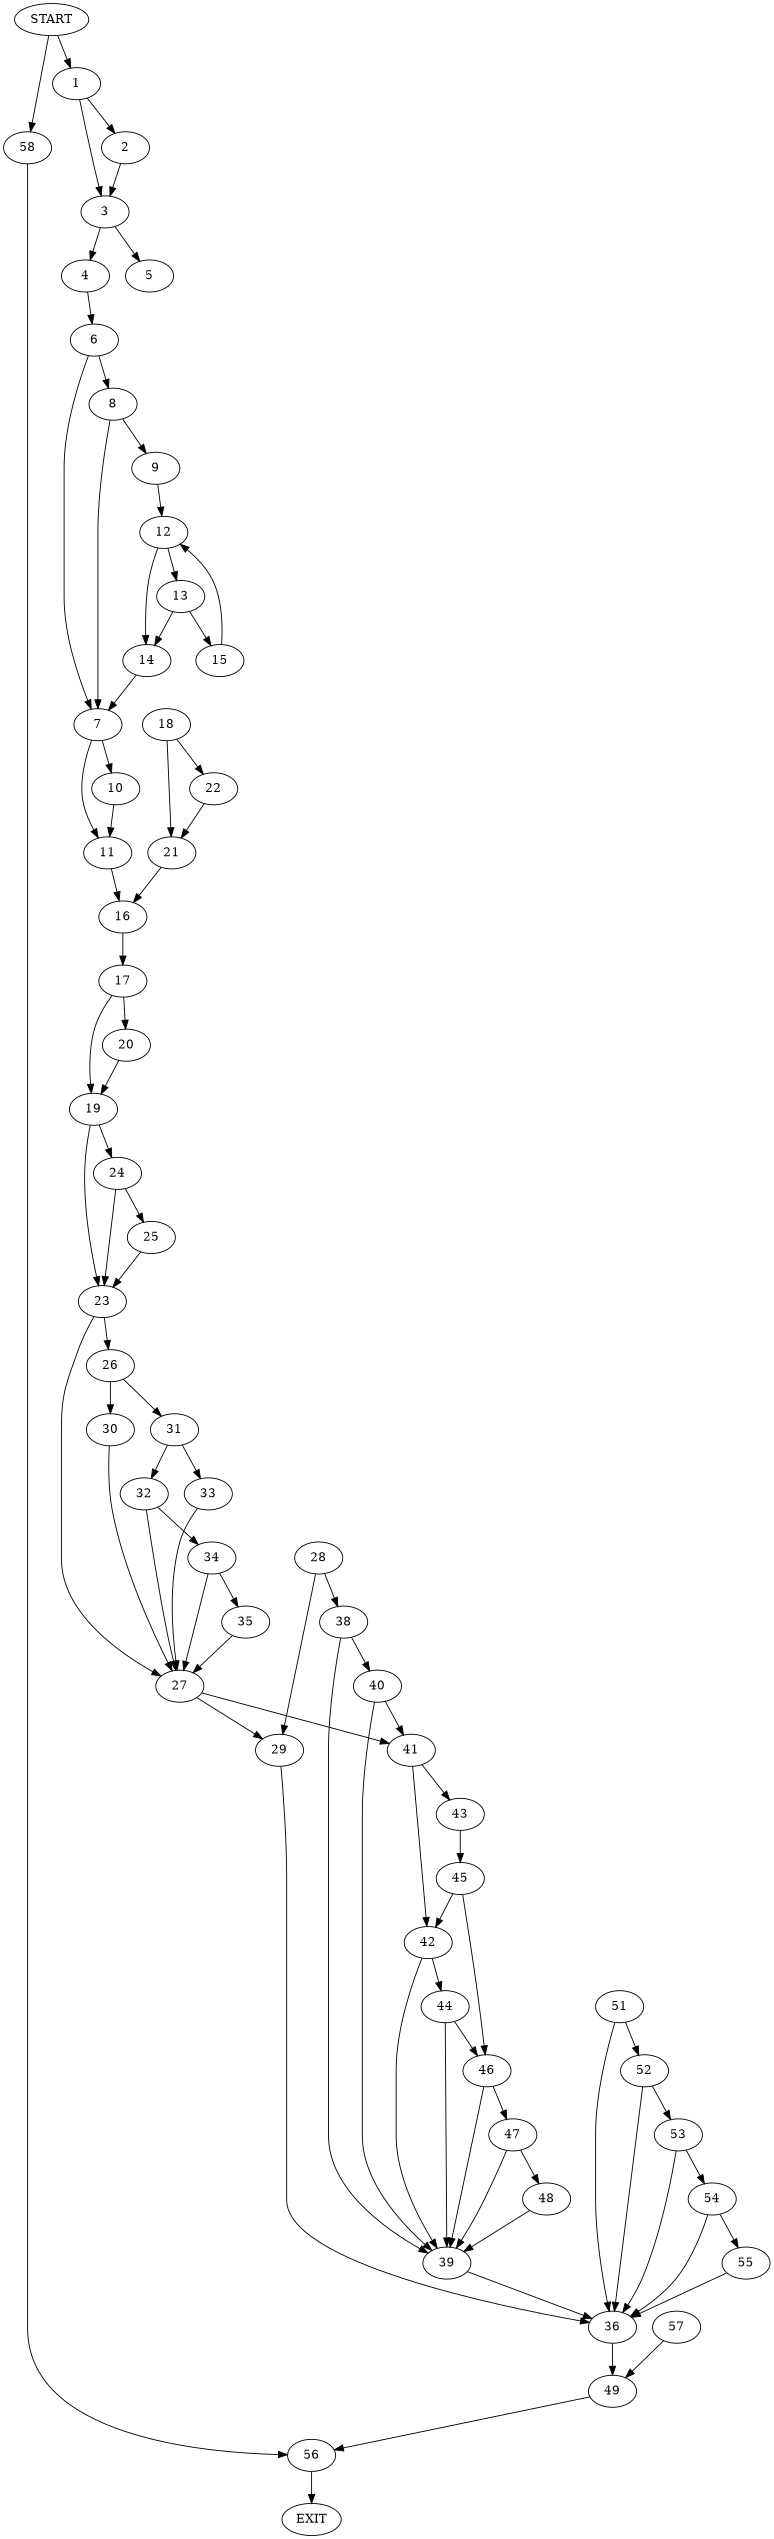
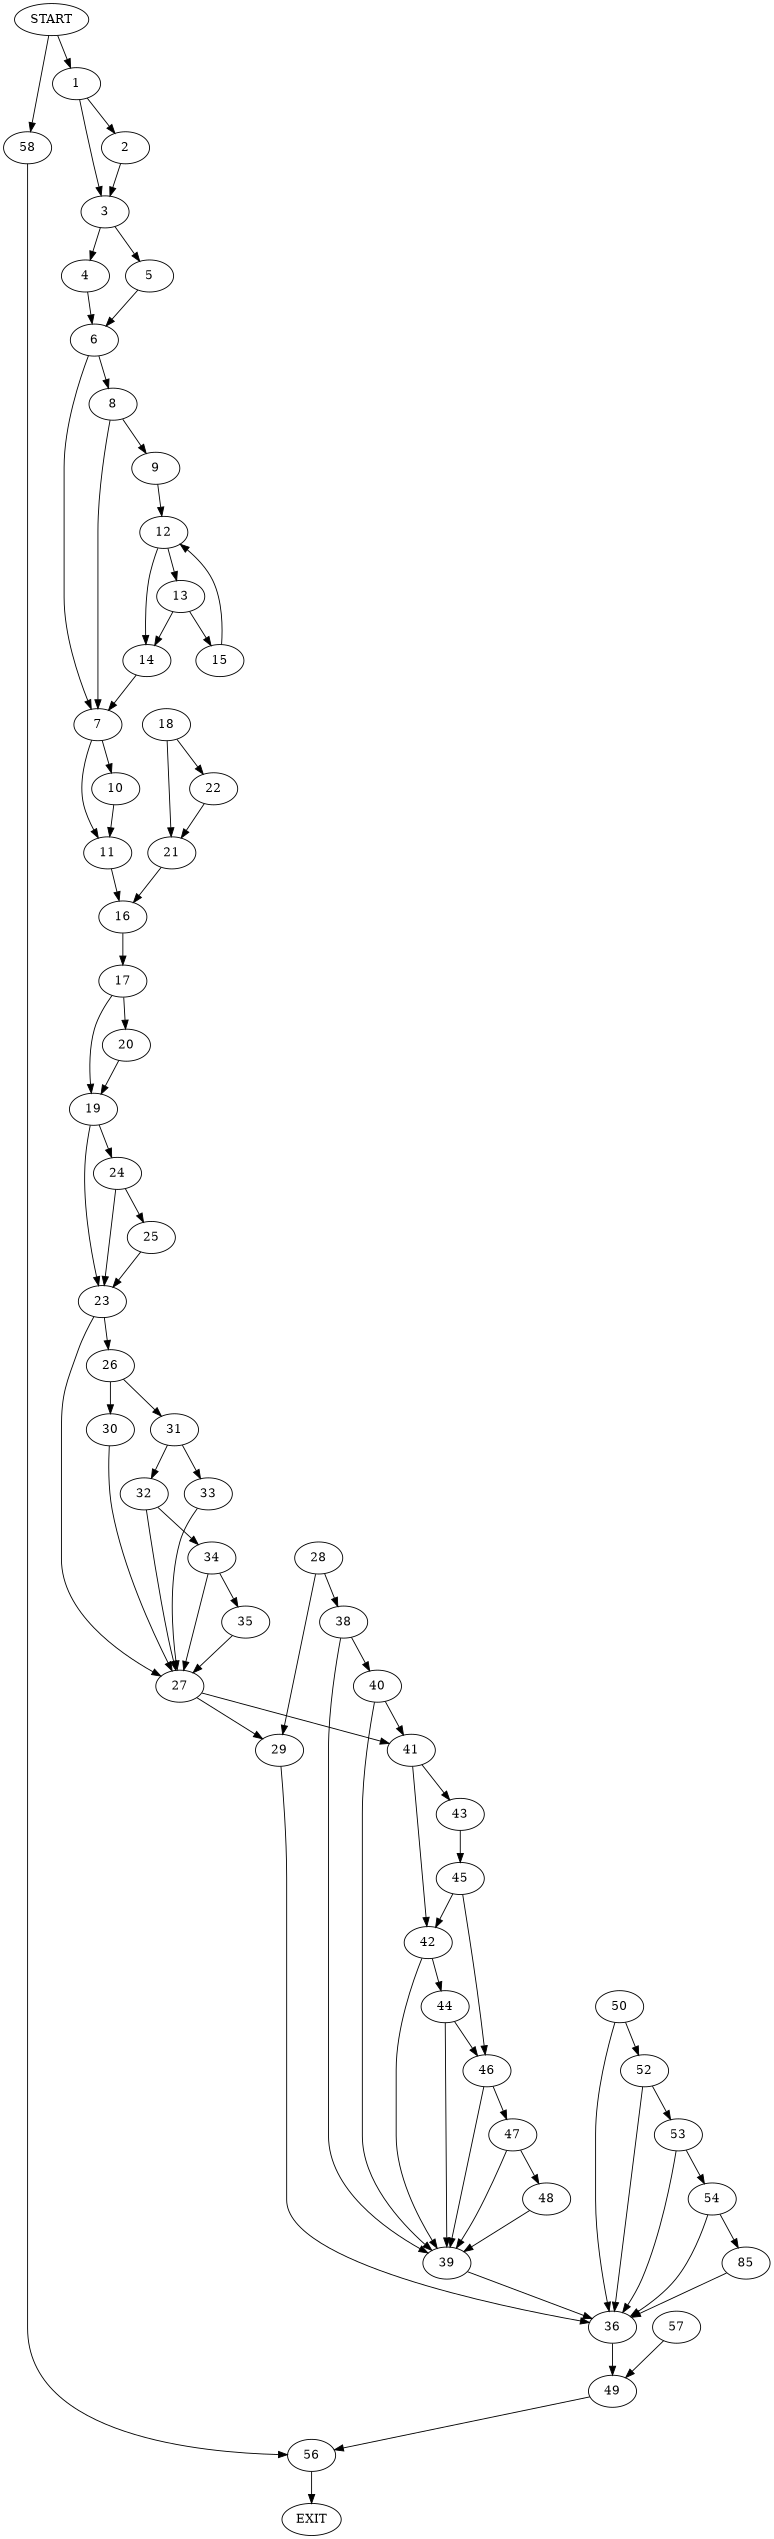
none -> (125, 305)
(620, 2007) -> (620, 2007)
(746, 2263) -> (746, 2263)
